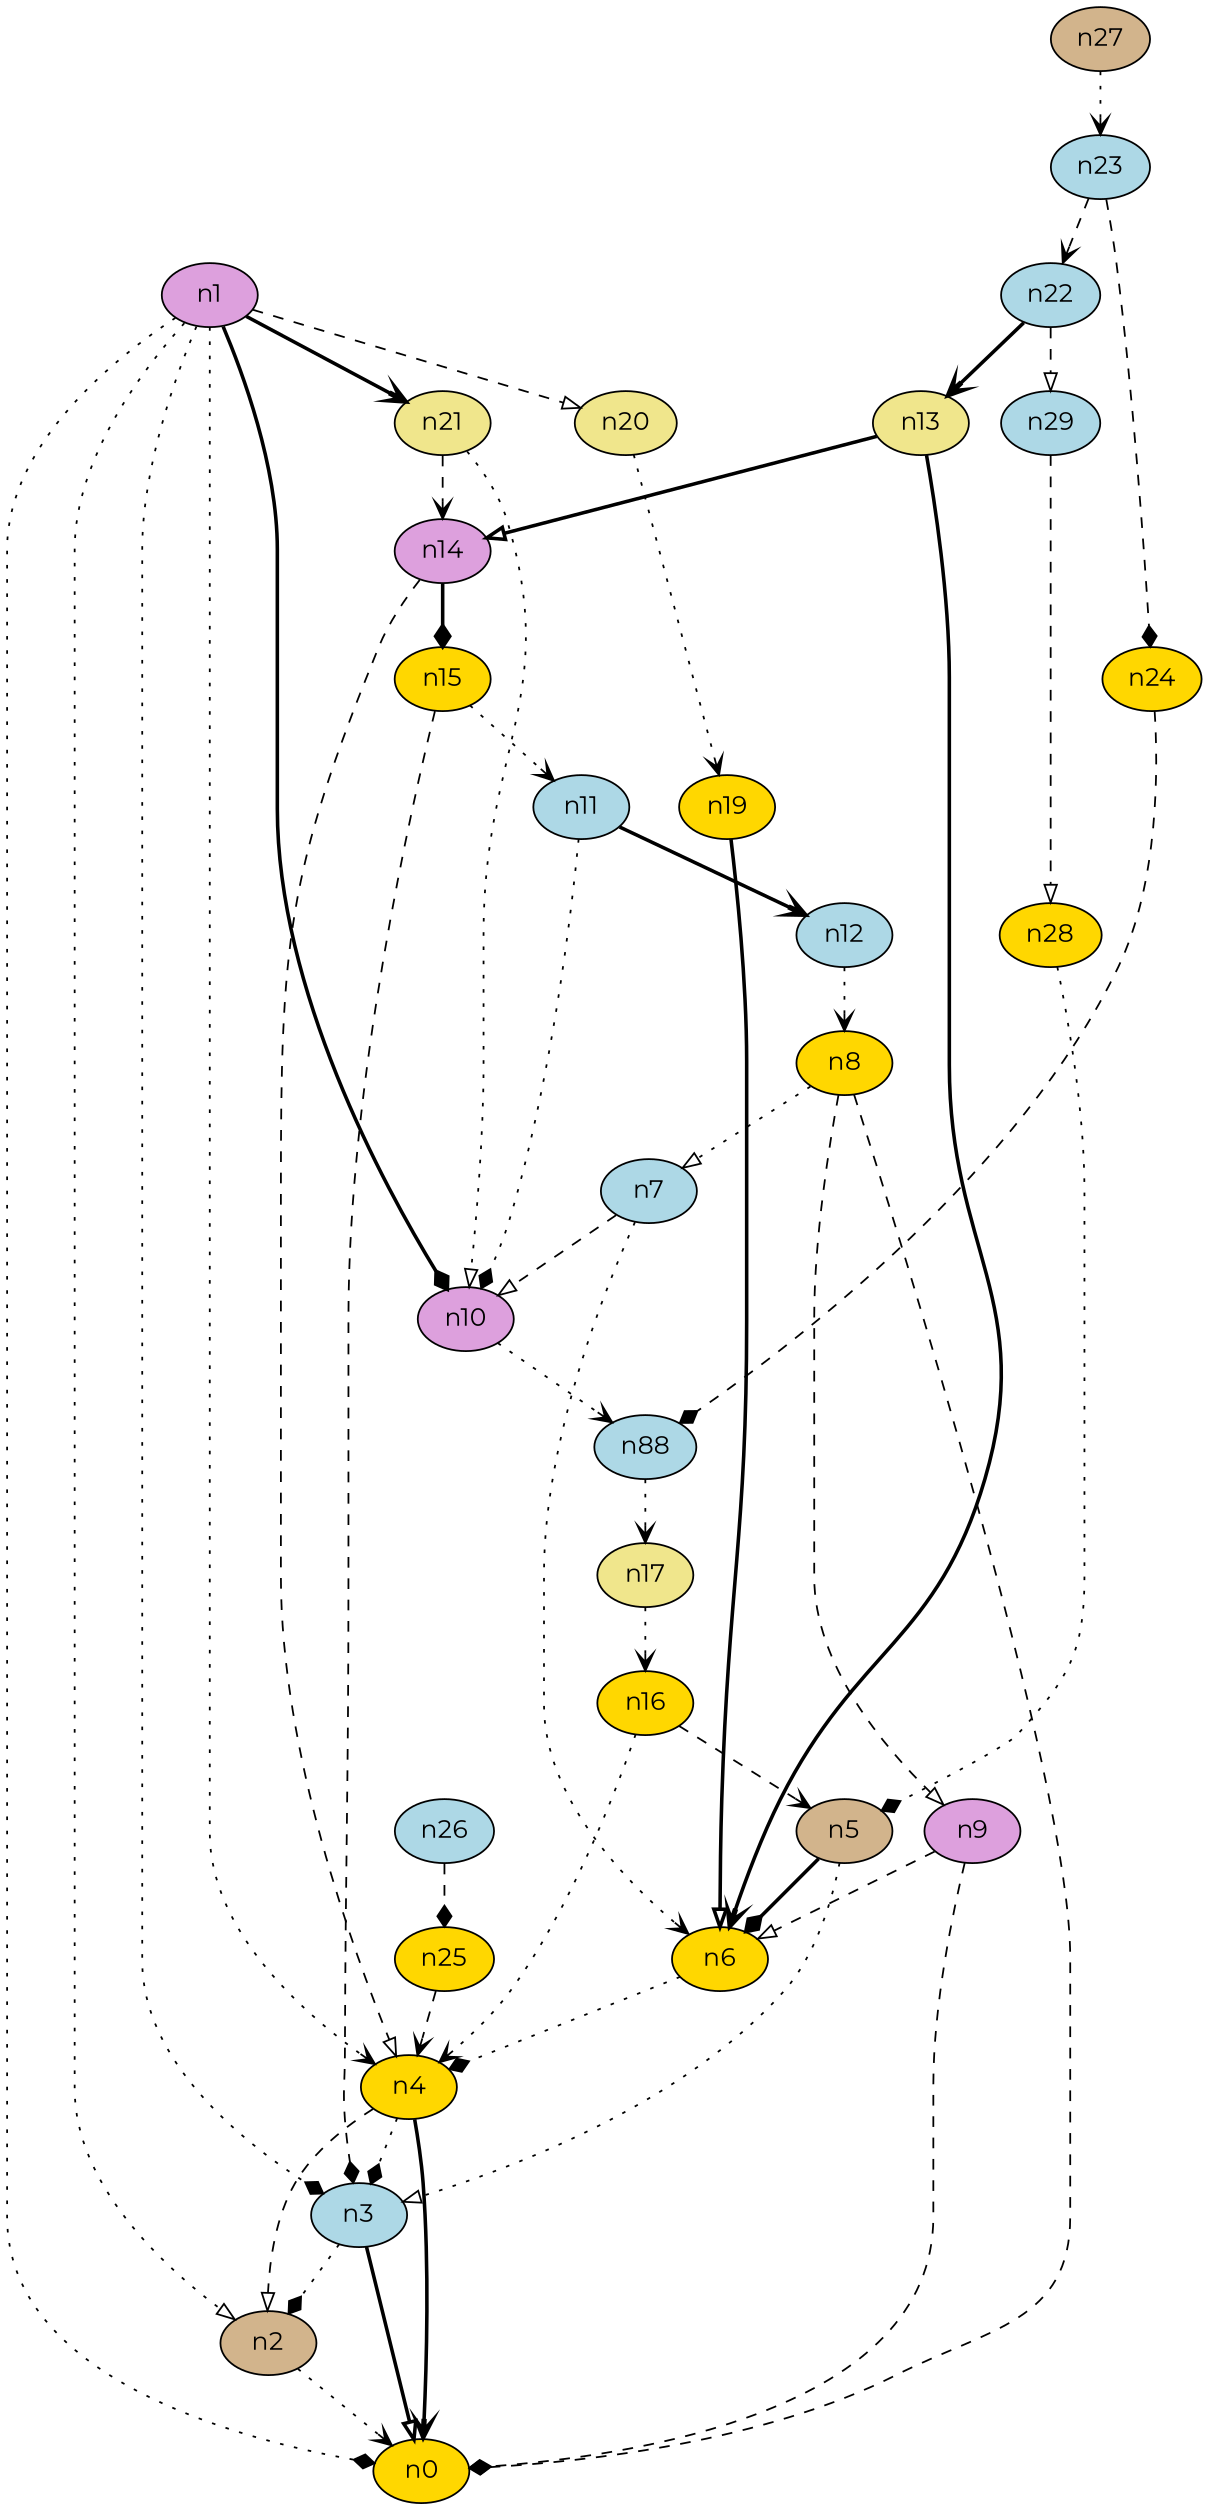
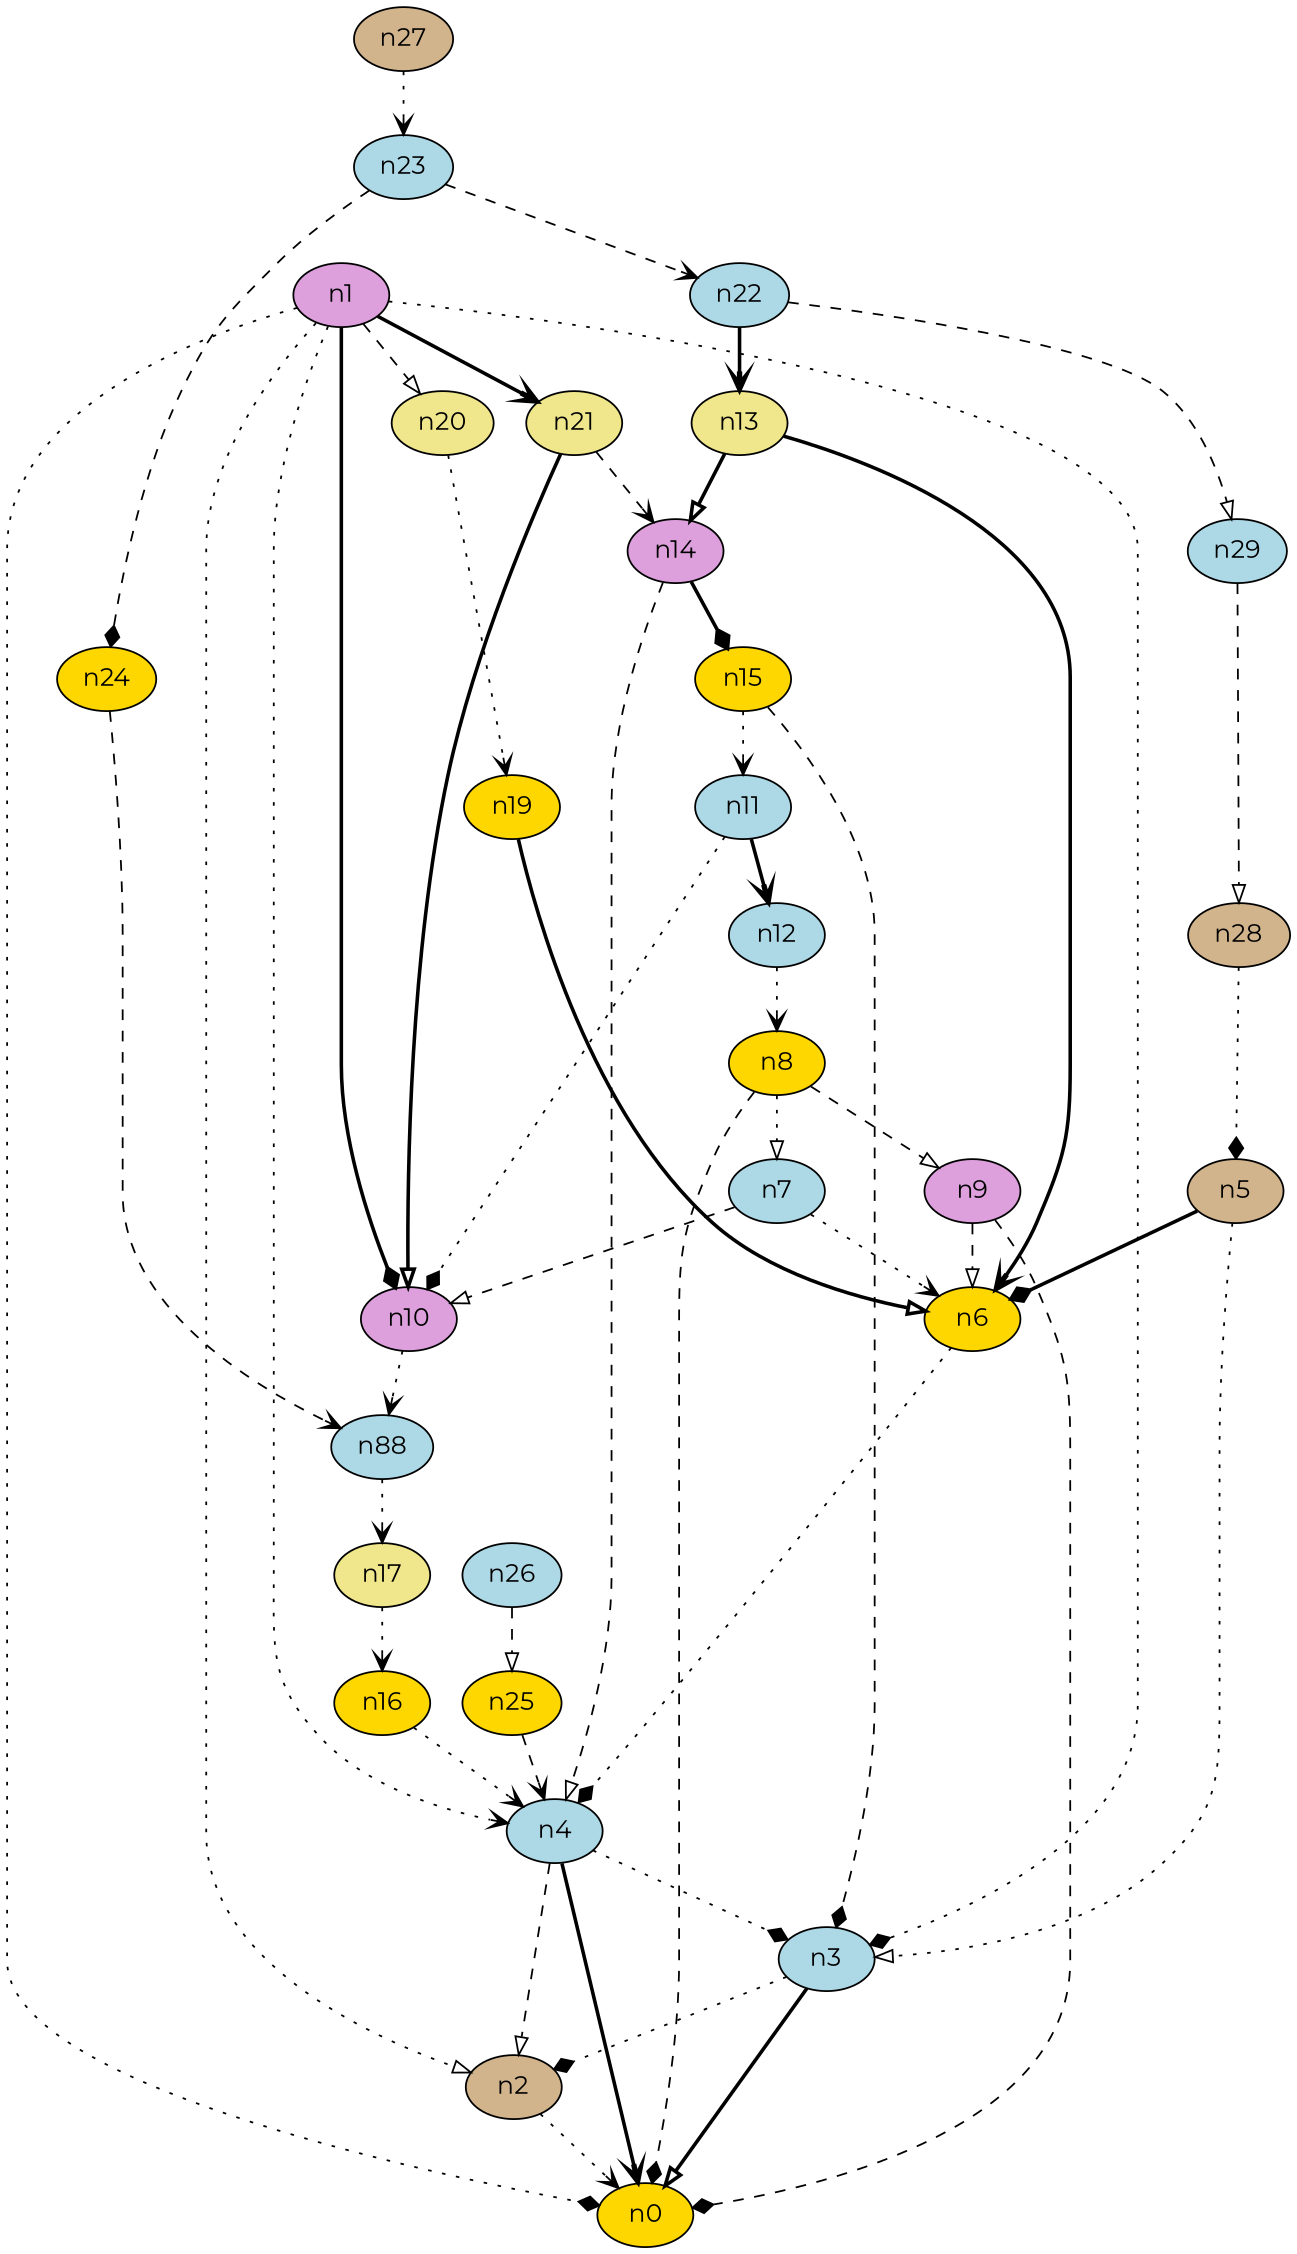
(489, 852) -> (434, 852)
(1051, 935) -> (1239, 935)
(1022, 1117) -> (123, 1112)
(737, 1762) -> none
(444, 1885) -> (512, 1630)
(409, 2087) -> (555, 1831)
